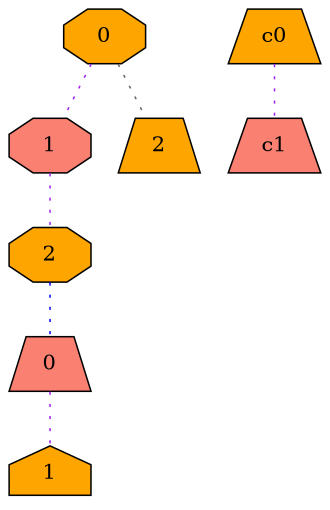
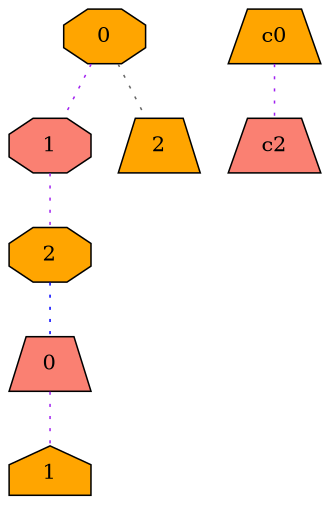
(275, 146) -> (275, 146)
